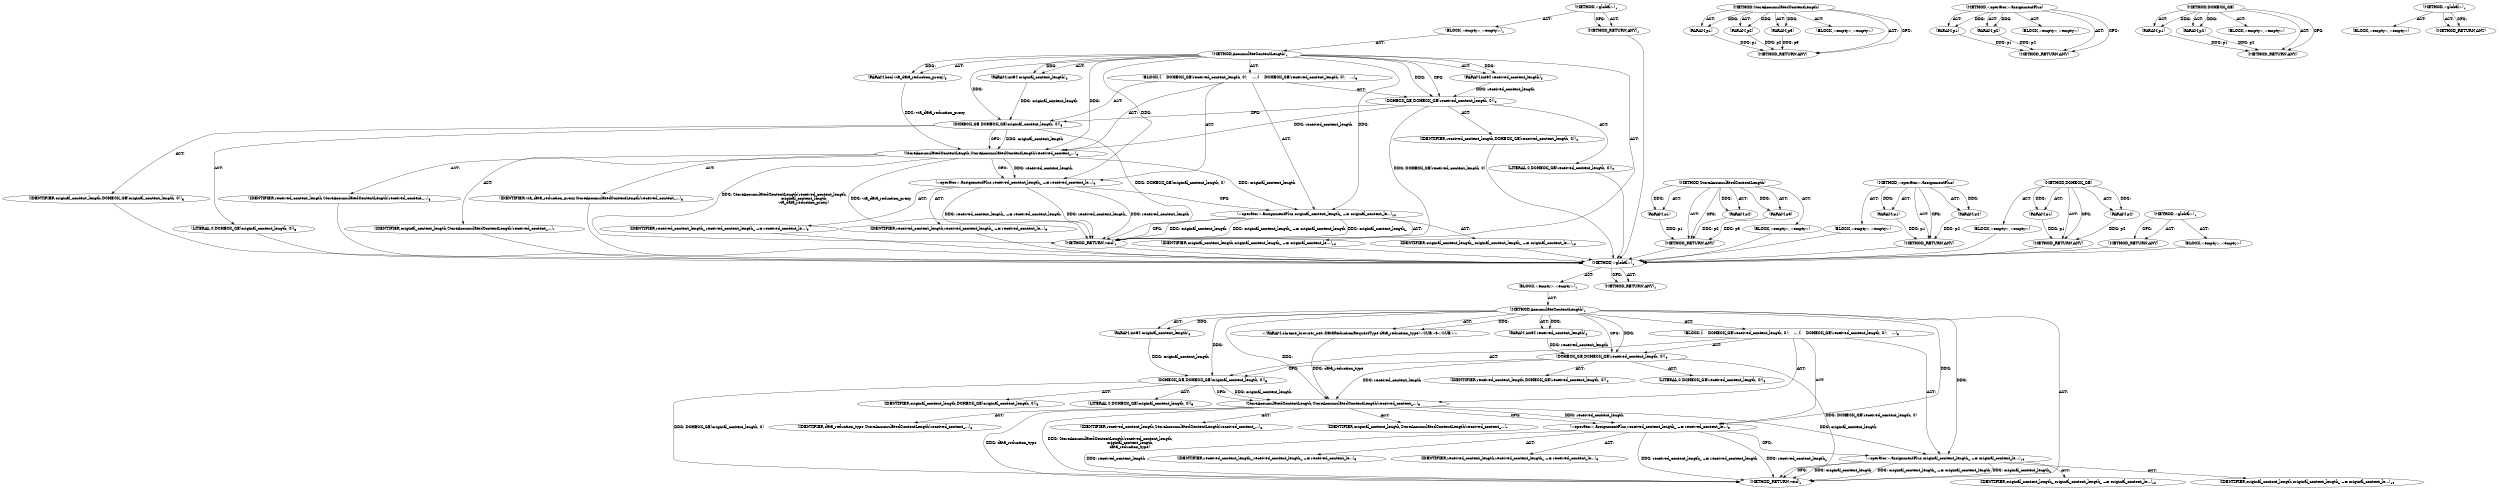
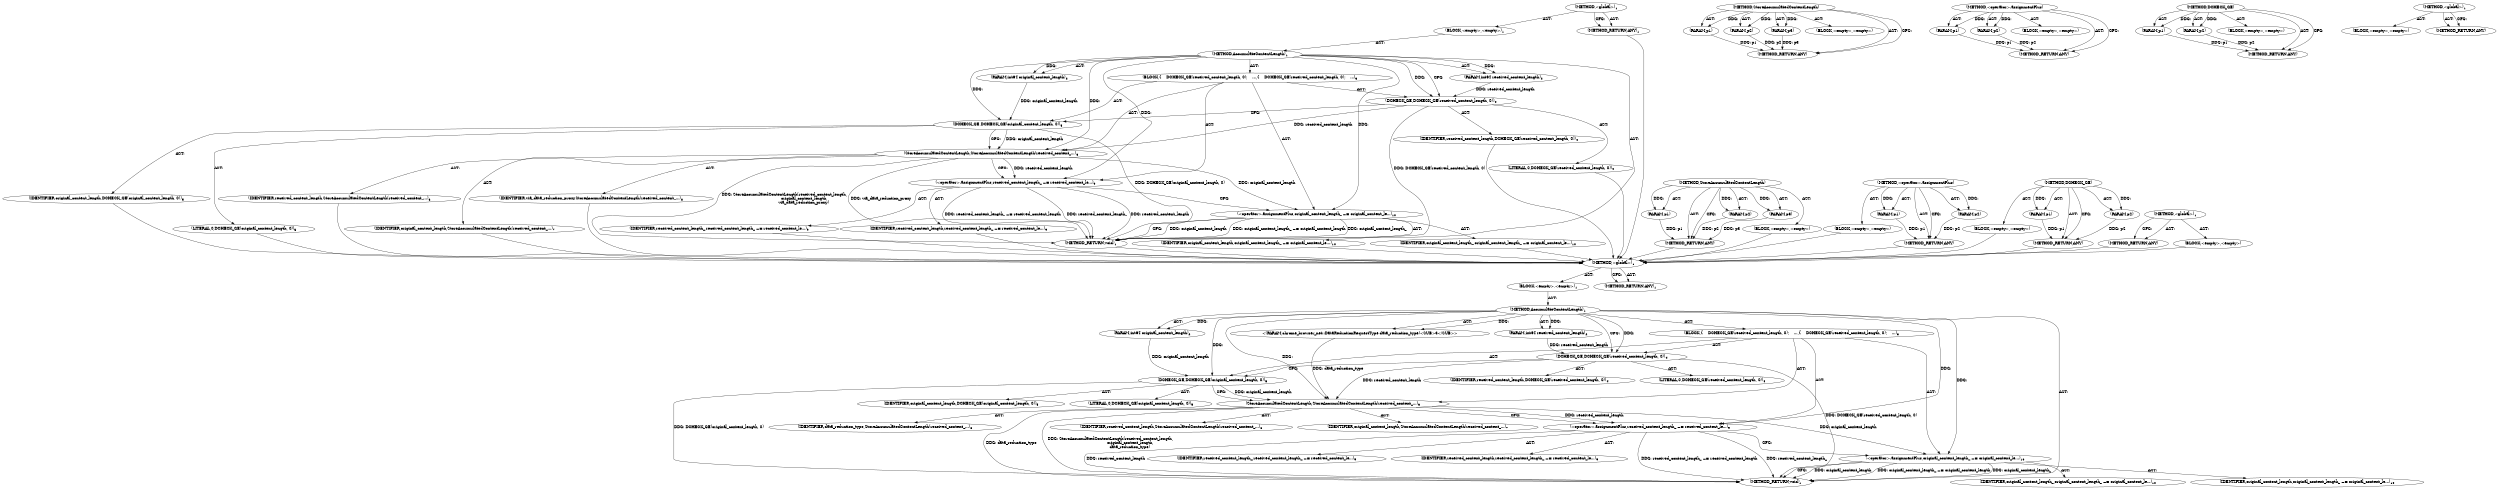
(907, 78) -> none
